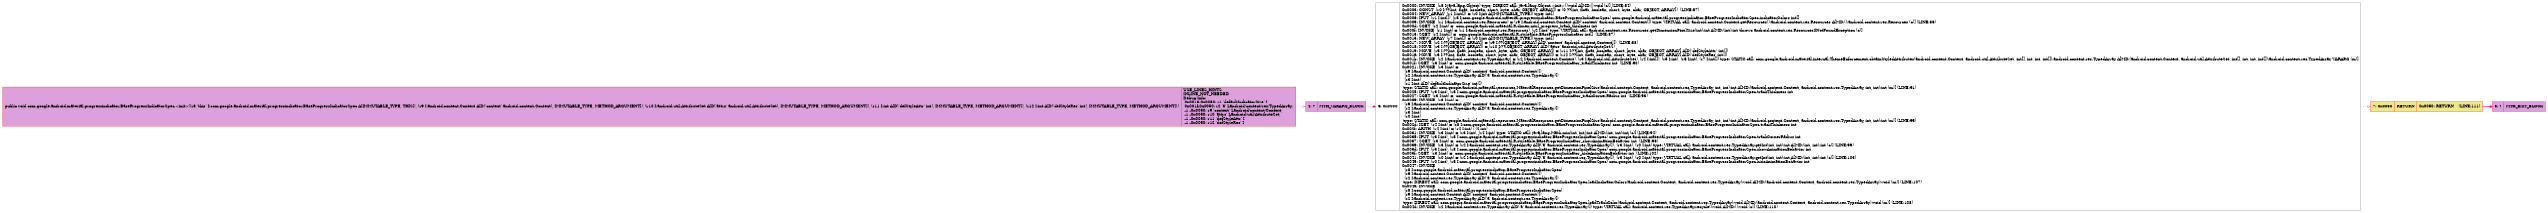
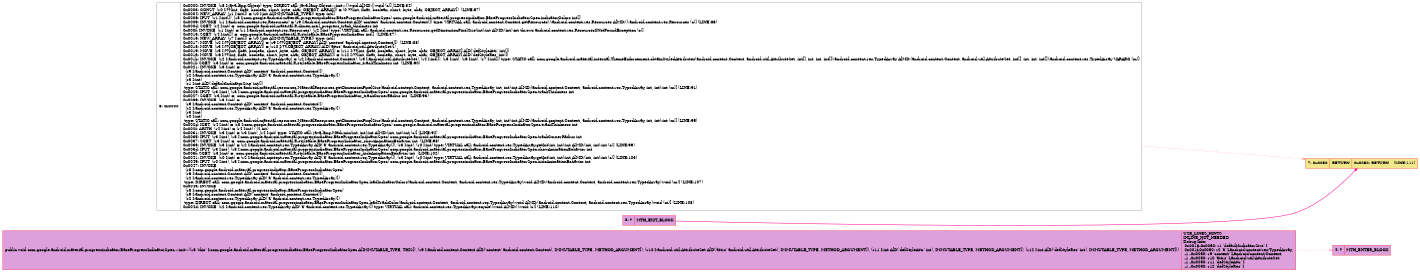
(1342, 106) -> (1367, 250)
(1369, 107) -> none
(2486, 107) -> (1023, 225)
